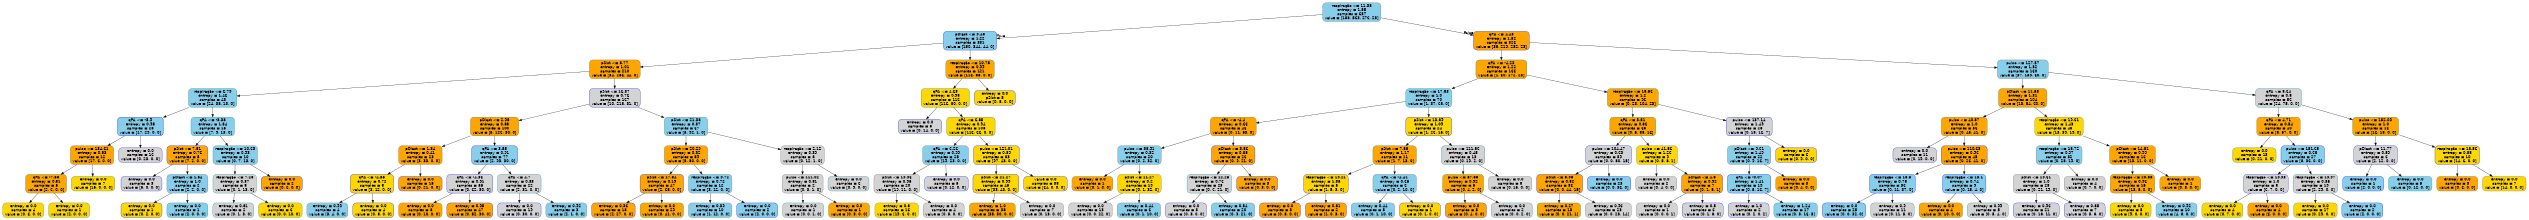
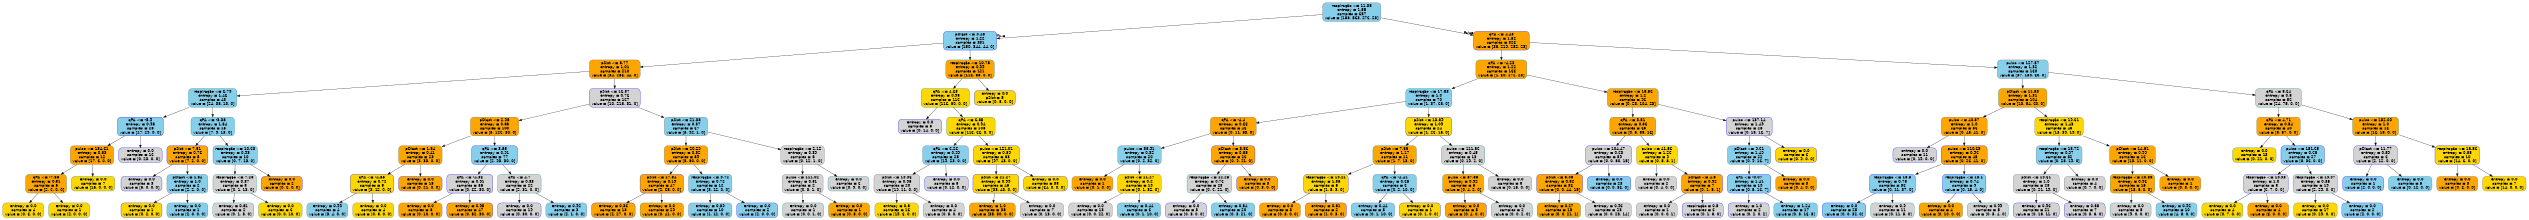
(1045, 184) -> (1045, 184)
(373, 210) -> (373, 210)
(1280, 210) -> (1280, 210)
(1703, 210) -> (1703, 210)
(2131, 210) -> (2131, 210)
